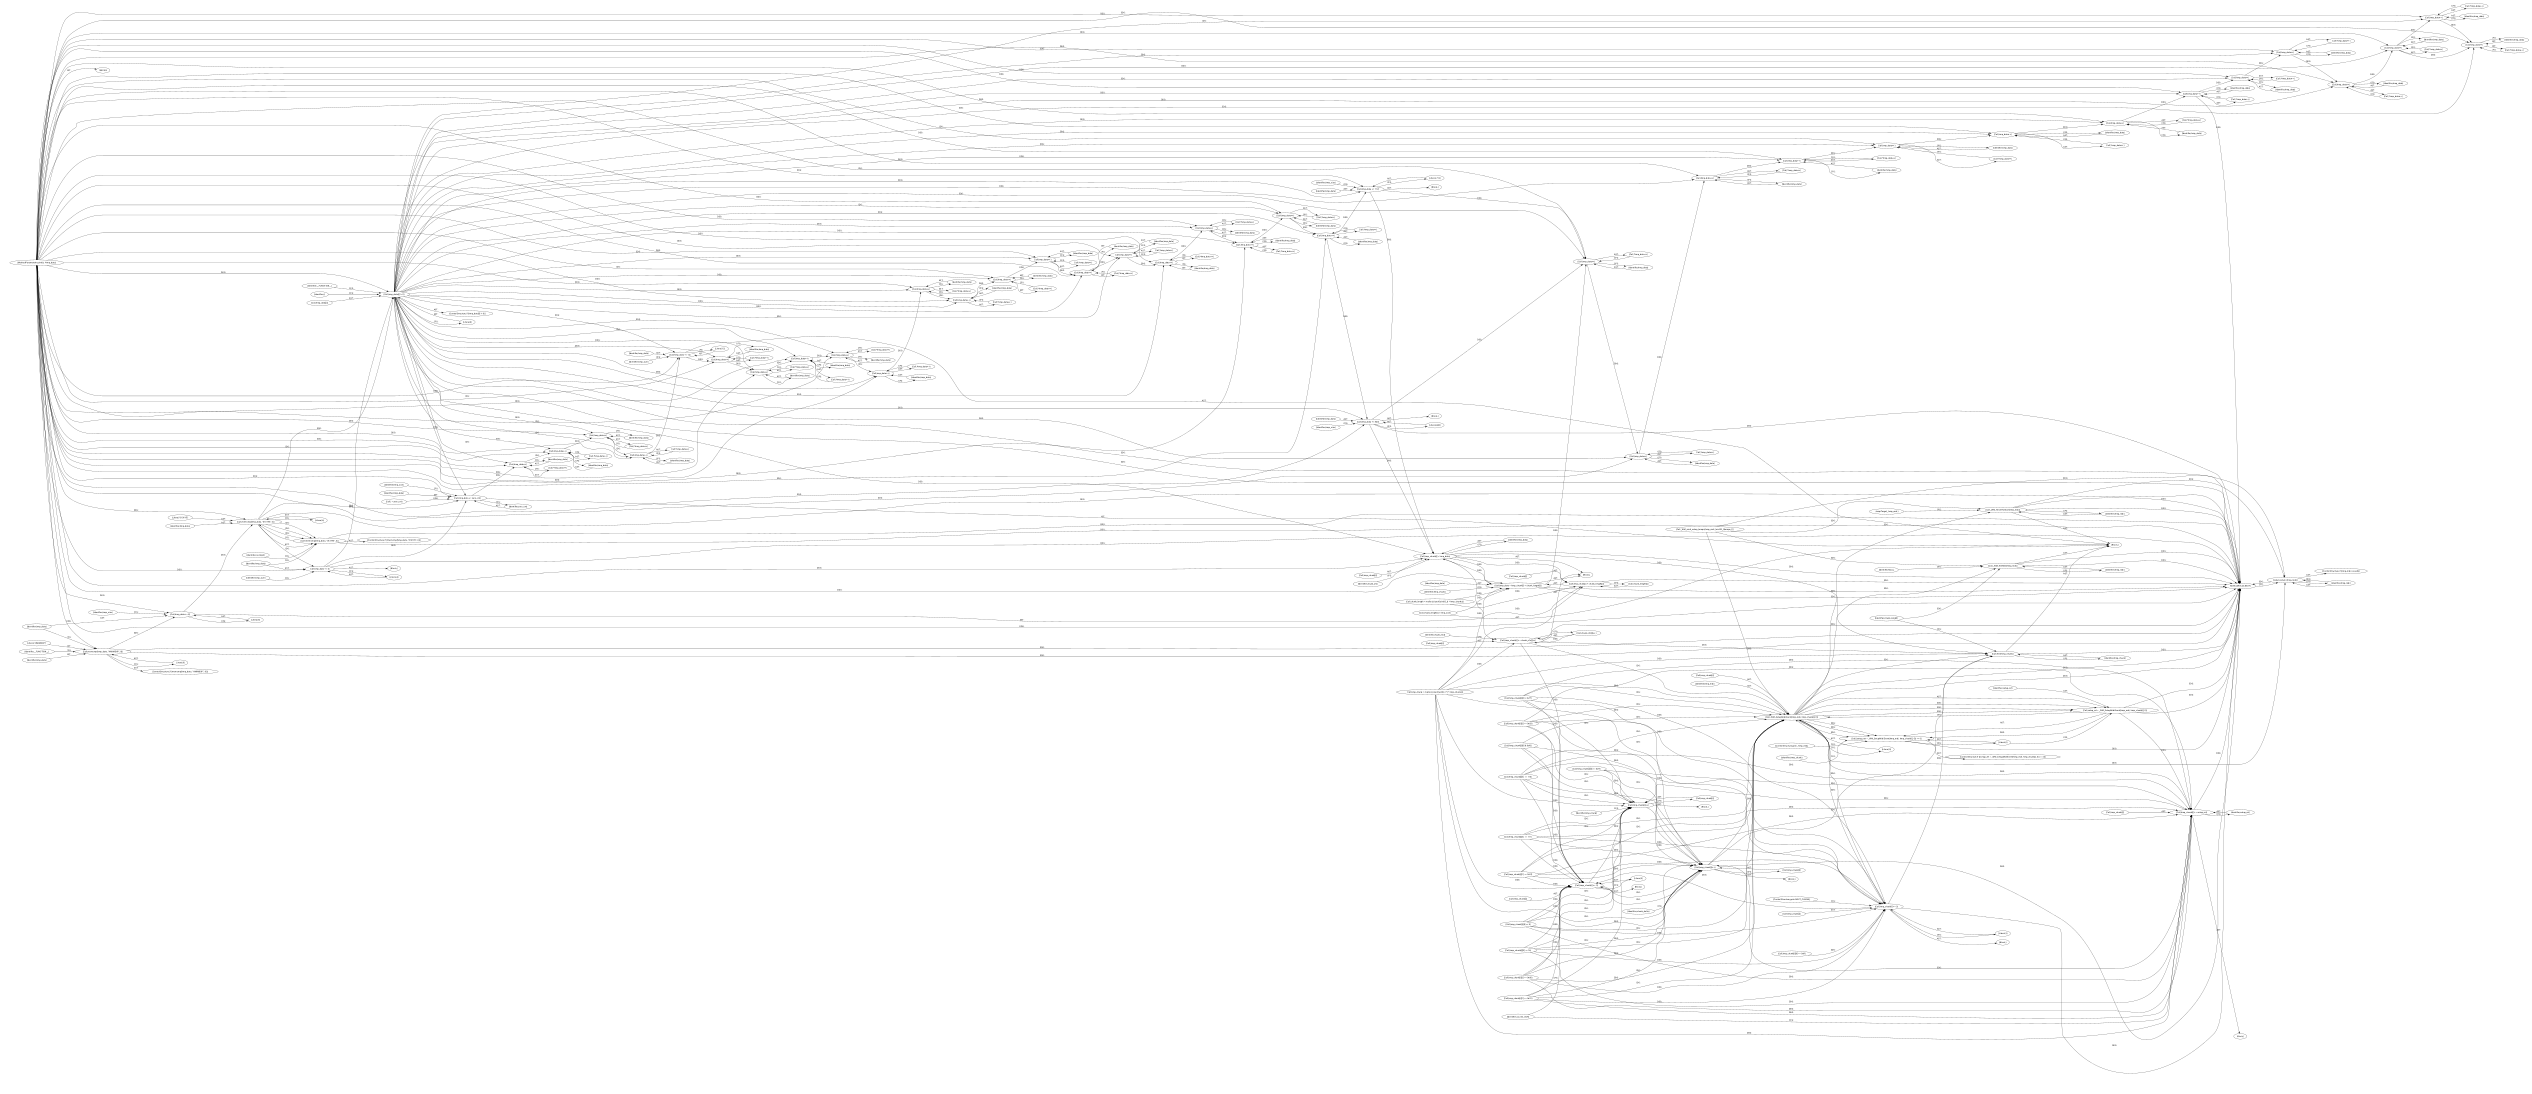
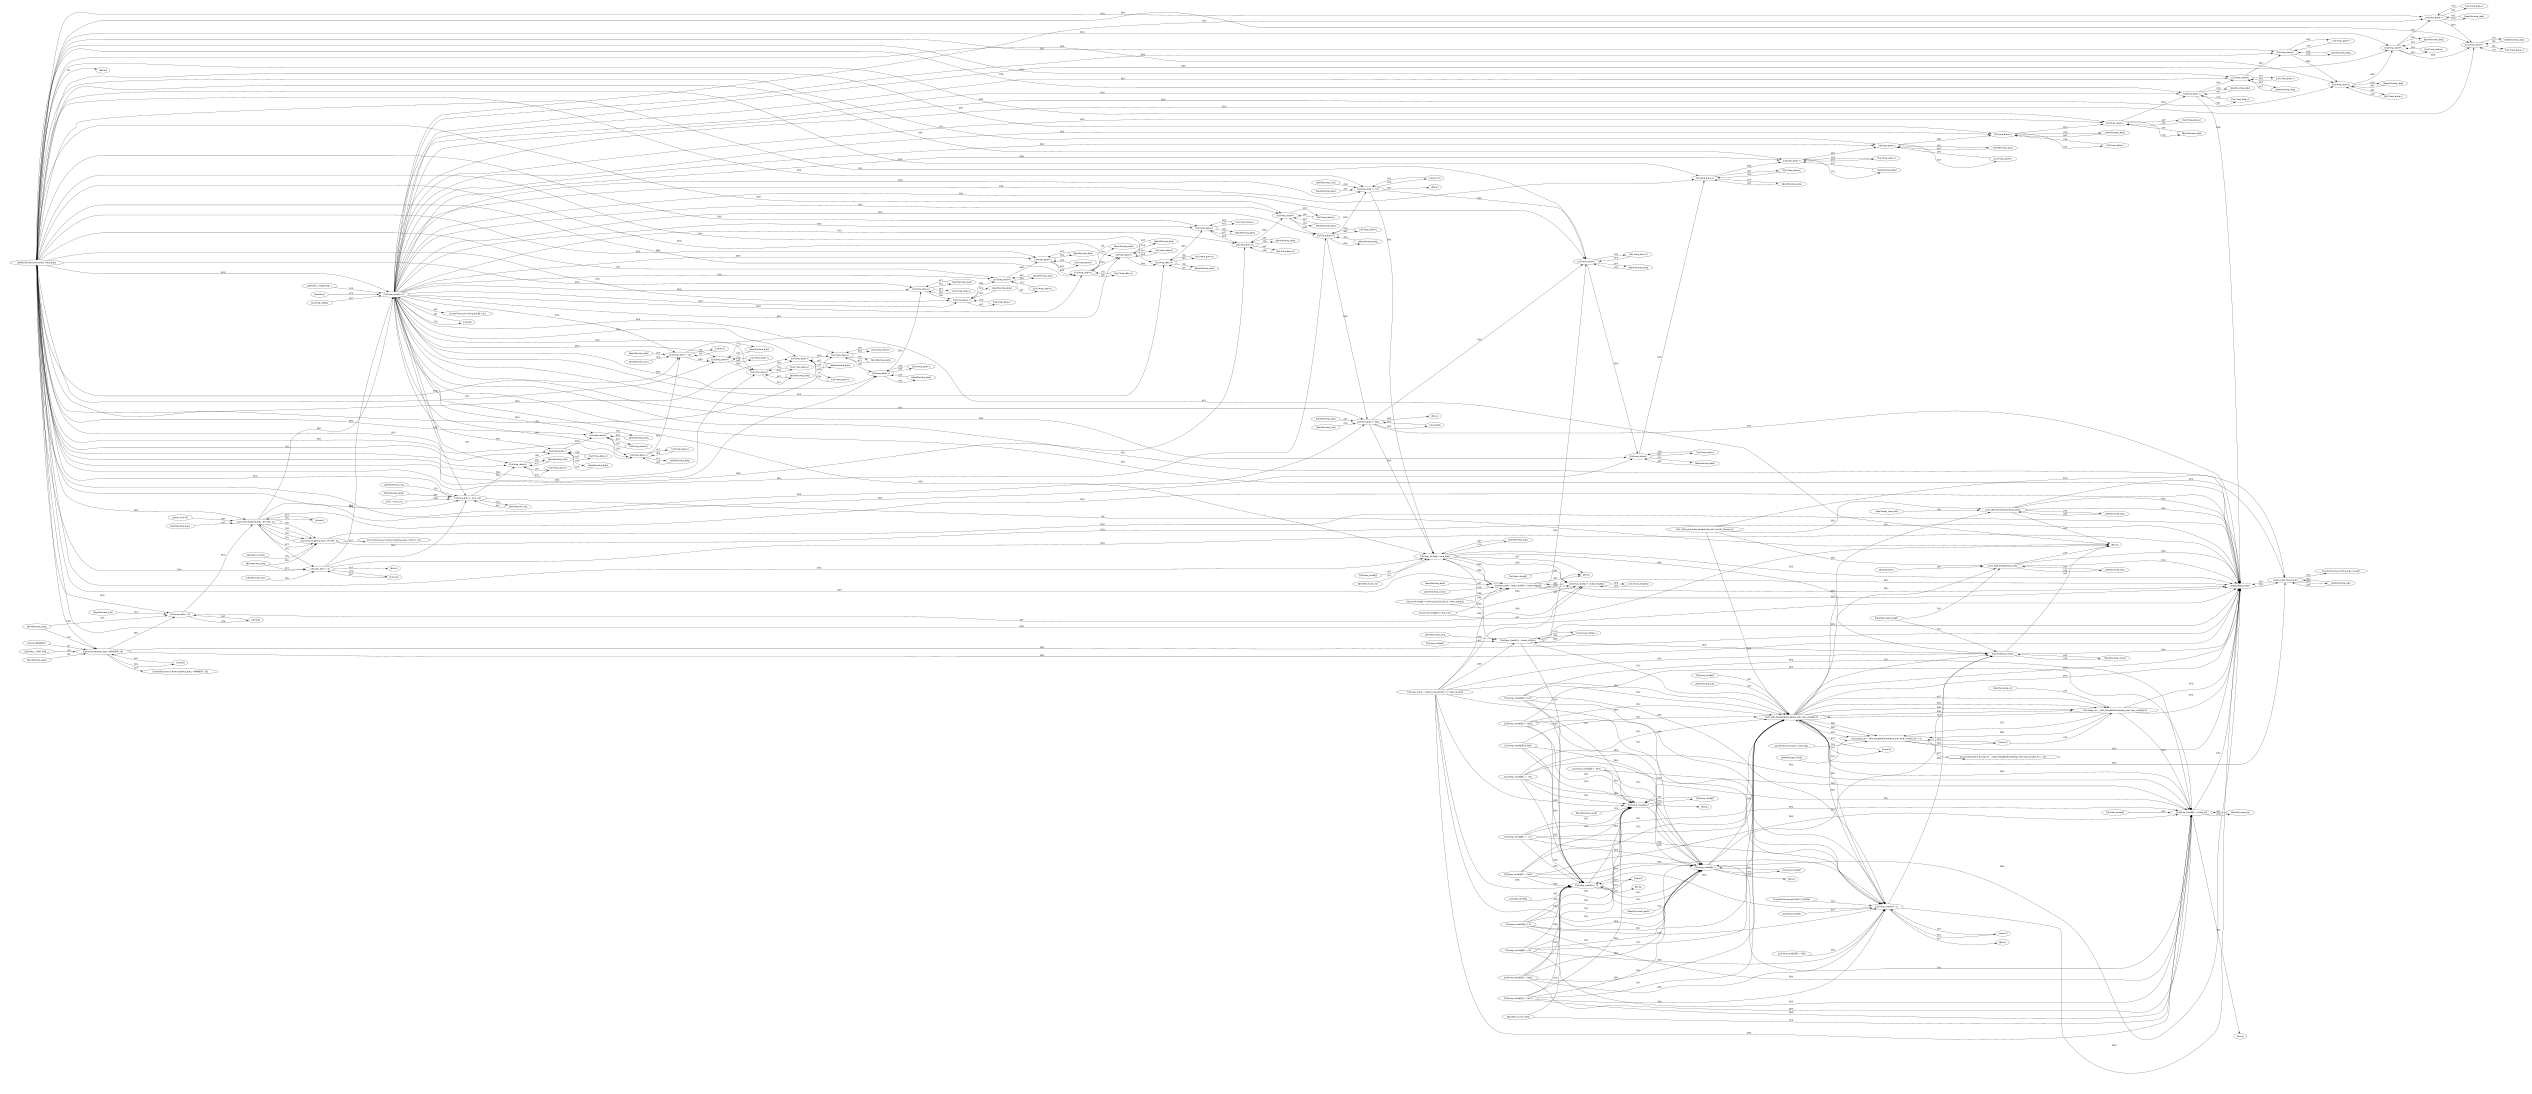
(2240, 586) -> (2240, 586)
none -> (1557, 587)
